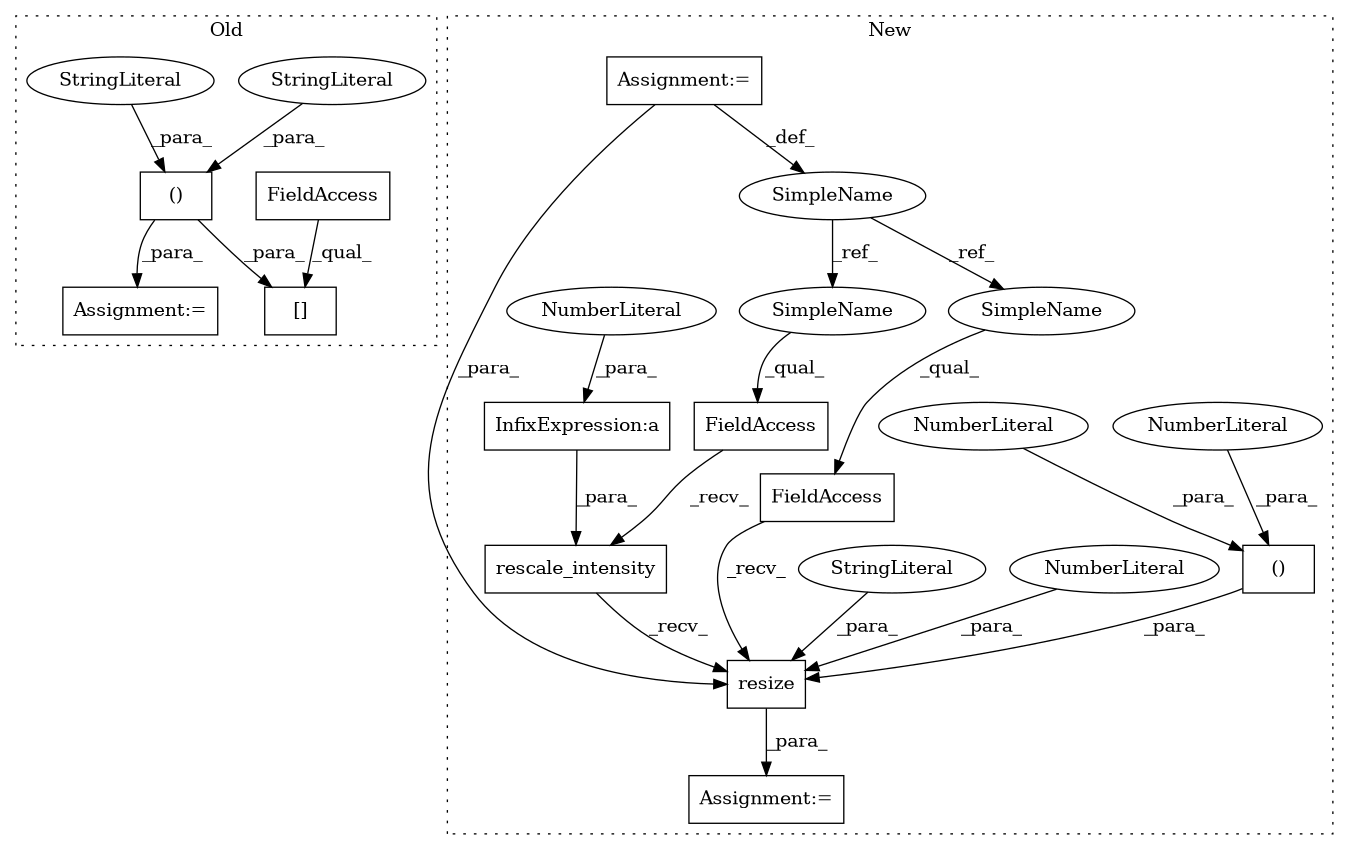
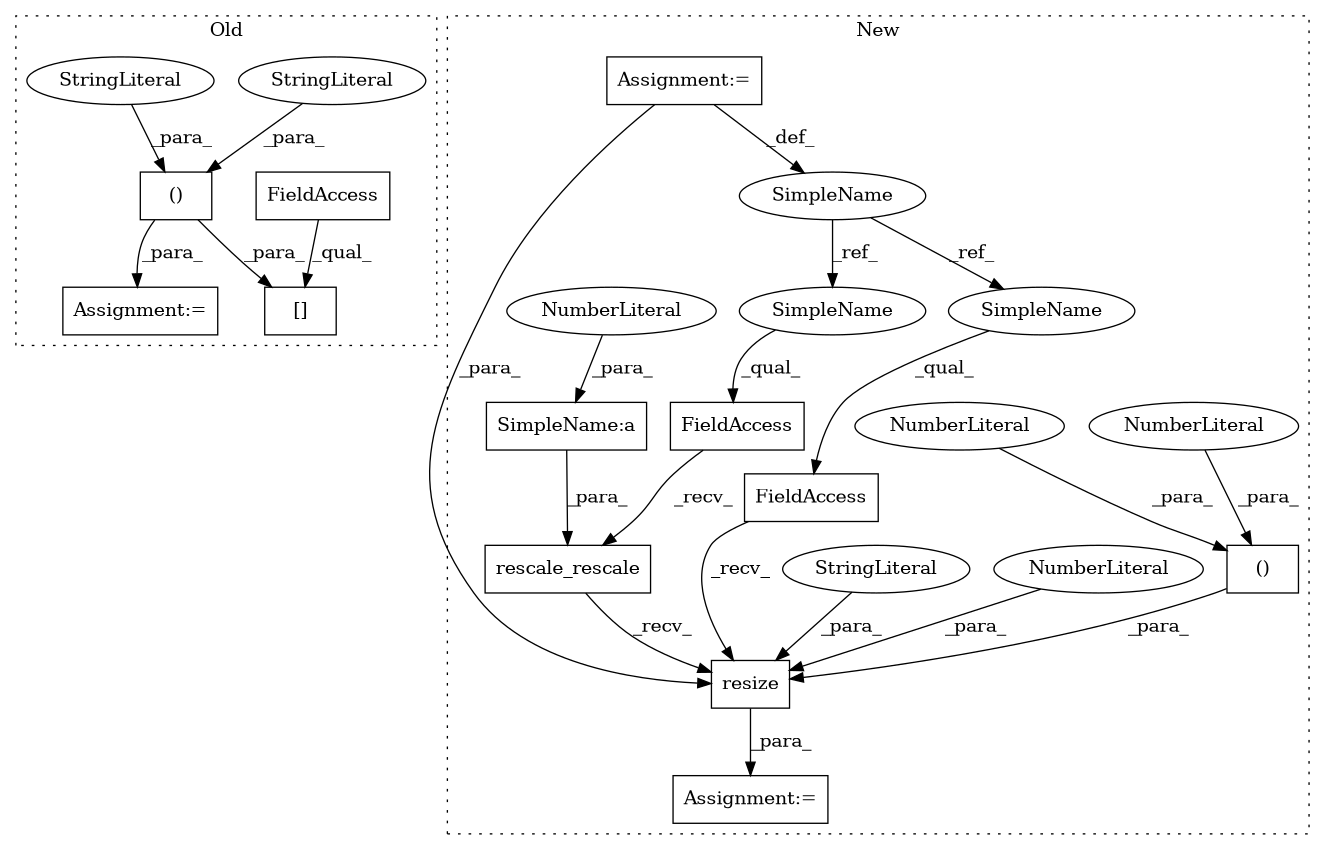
(577, 426) -> (567, 426)
(576, 569) -> (568, 569)
